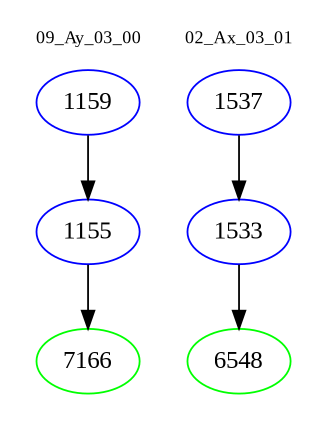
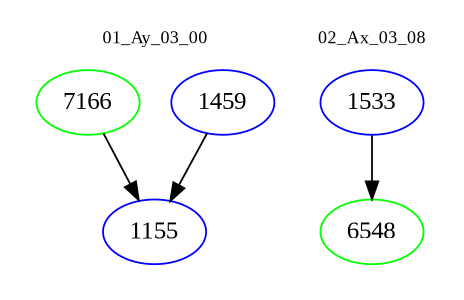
(89, 39) -> (155, 39)
(240, 39) -> (373, 39)
(88, 102) -> (223, 102)
(239, 102) -> none
(88, 288) -> (117, 159)
